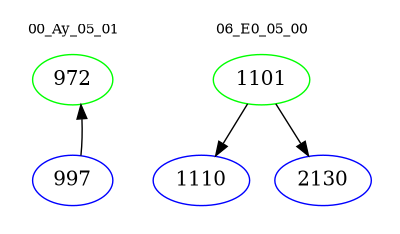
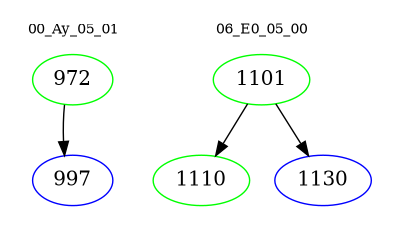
(82, 137) -> (63, 123)
(201, 180) -> (201, 180)
(323, 180) -> (323, 180)
